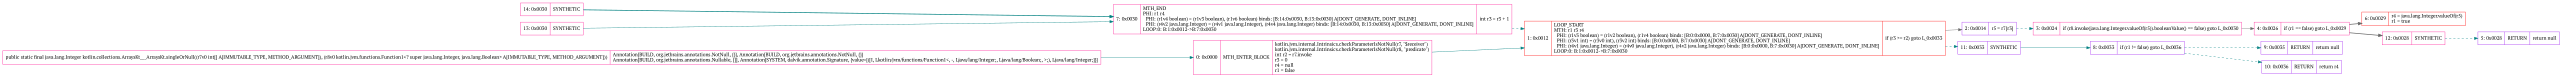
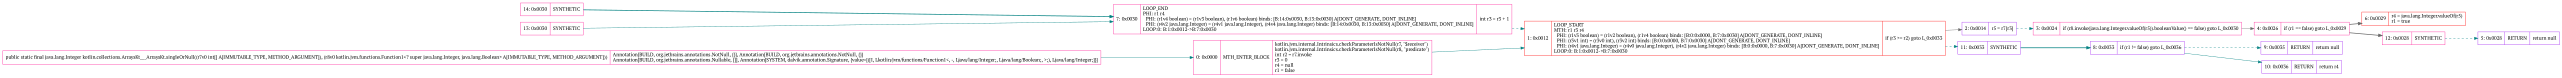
(1155, 9) -> (1156, 9)
(2054, 48) -> (2054, 48)
(2221, 58) -> (2221, 58)
